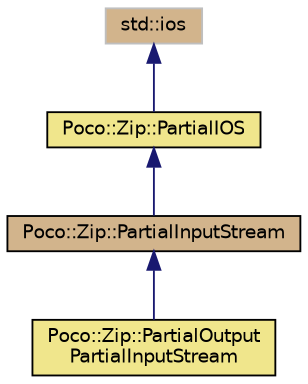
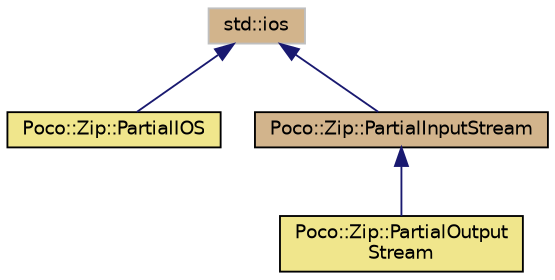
(154, 191) -> (337, 83)
(154, 348) -> (401, 244)
